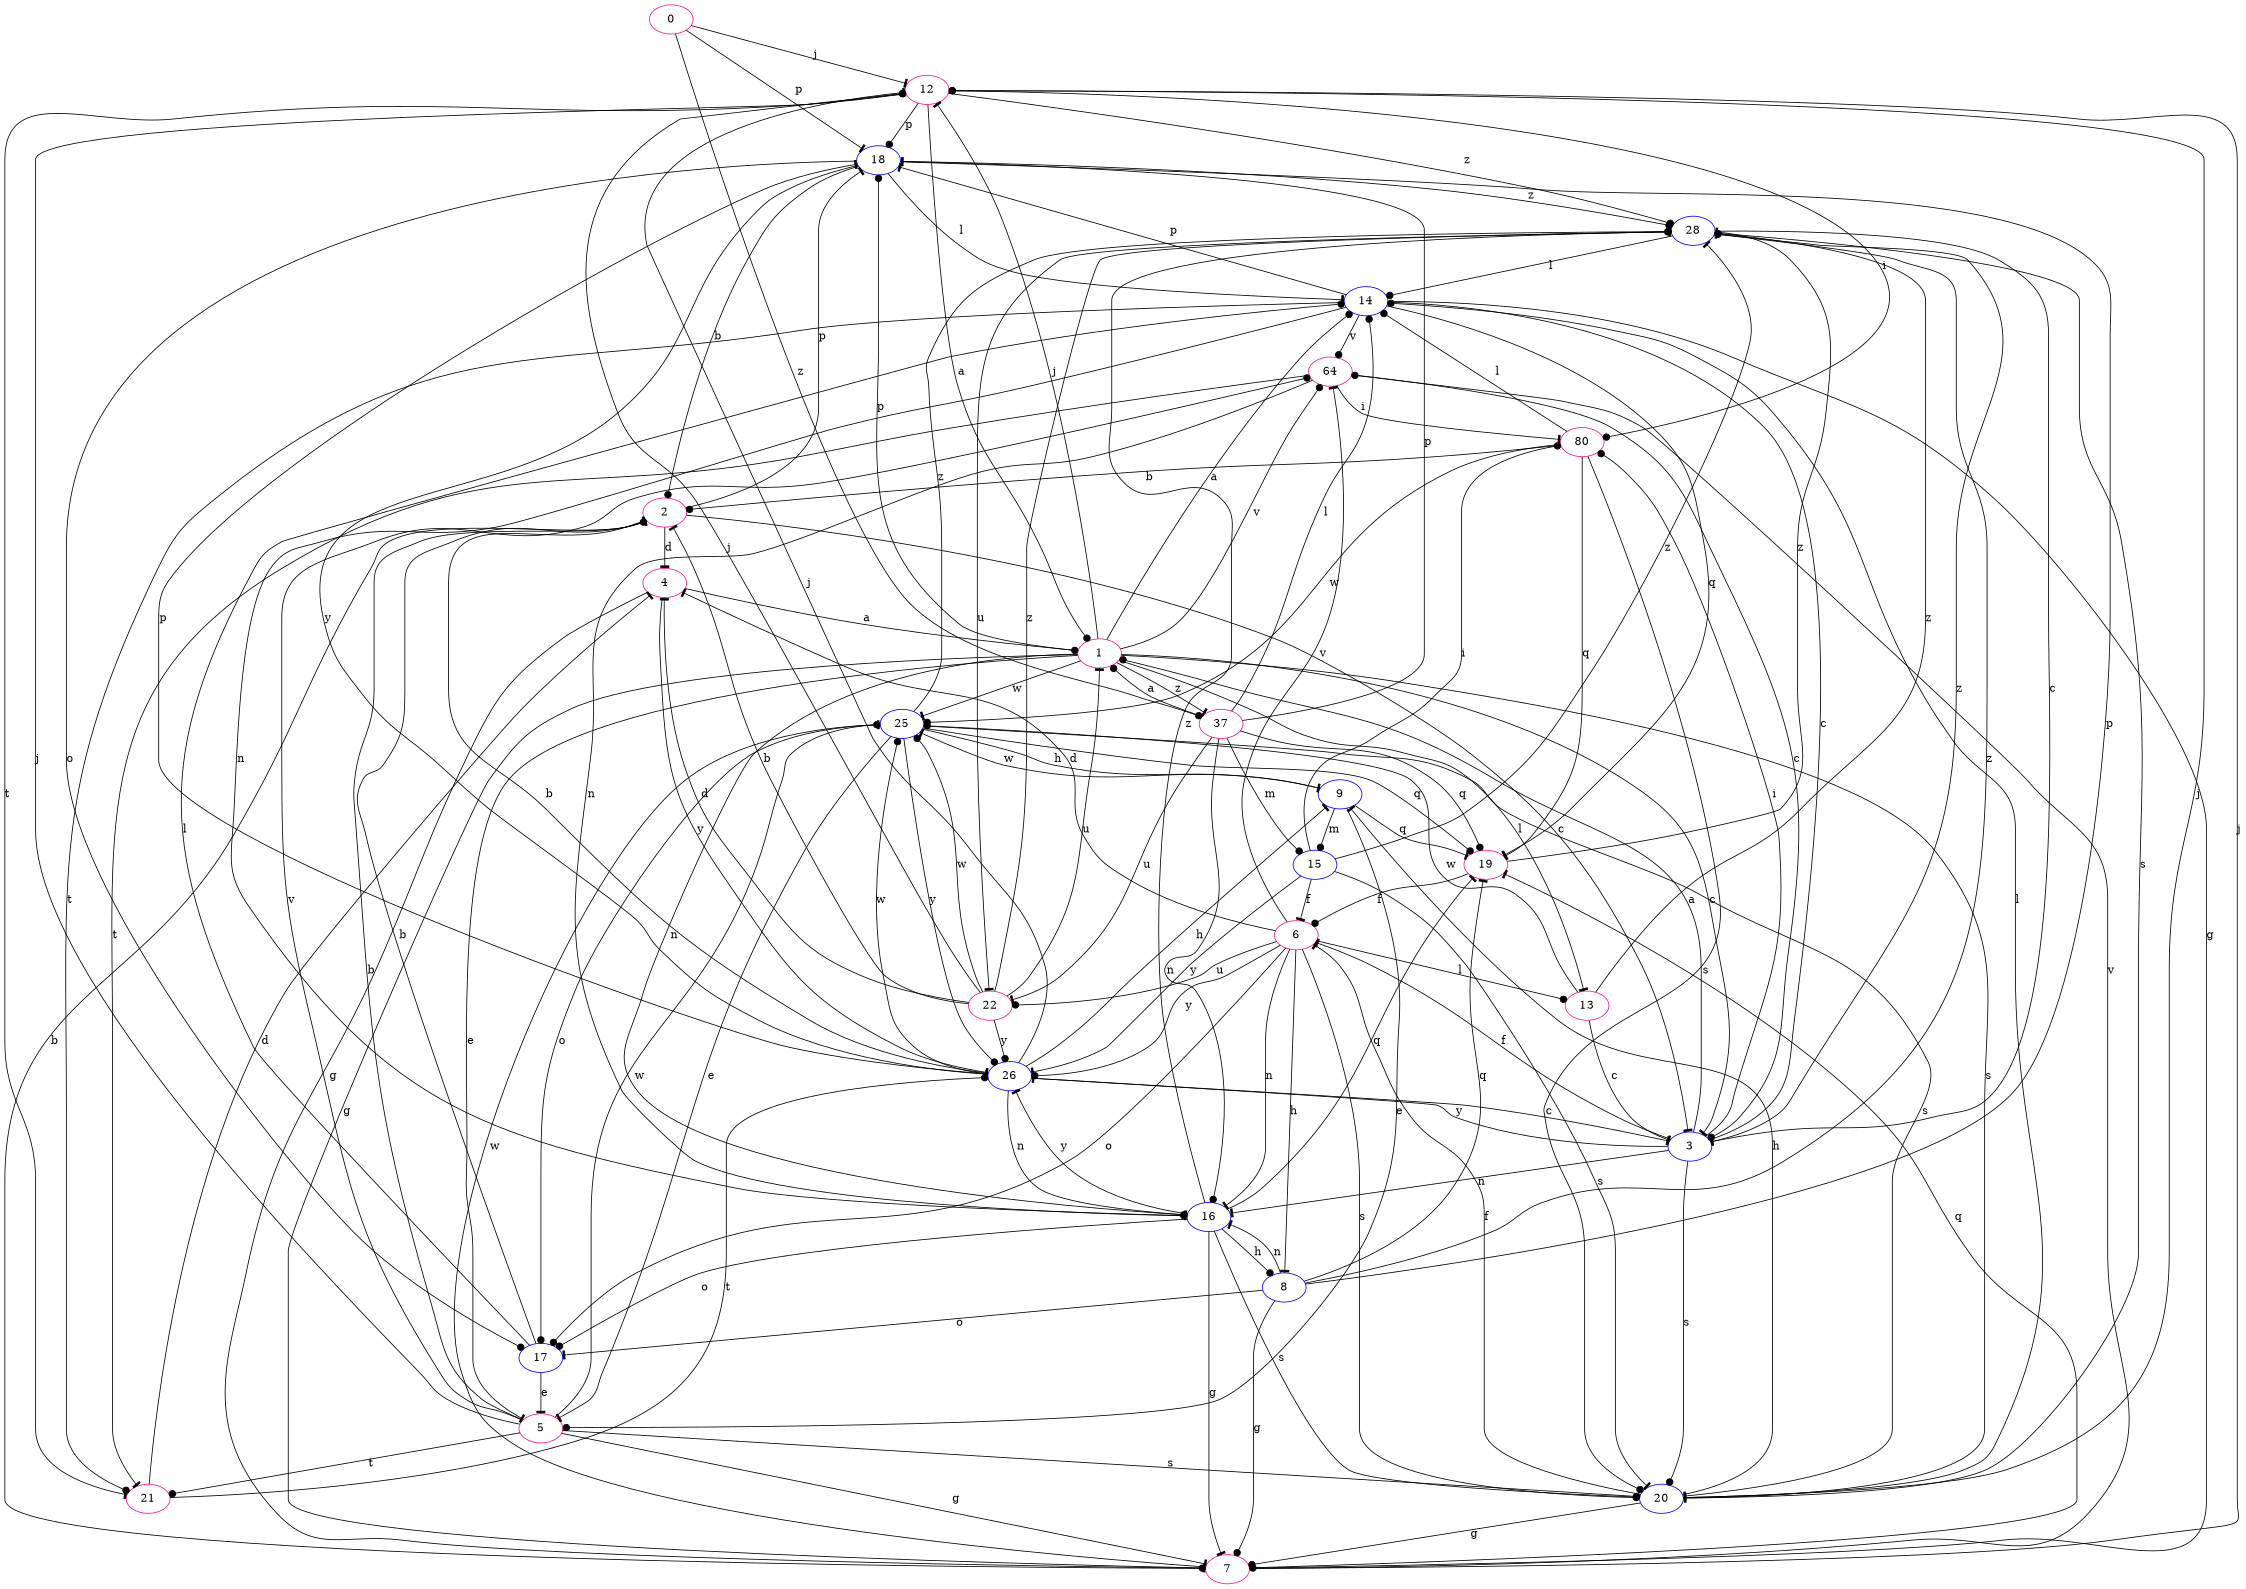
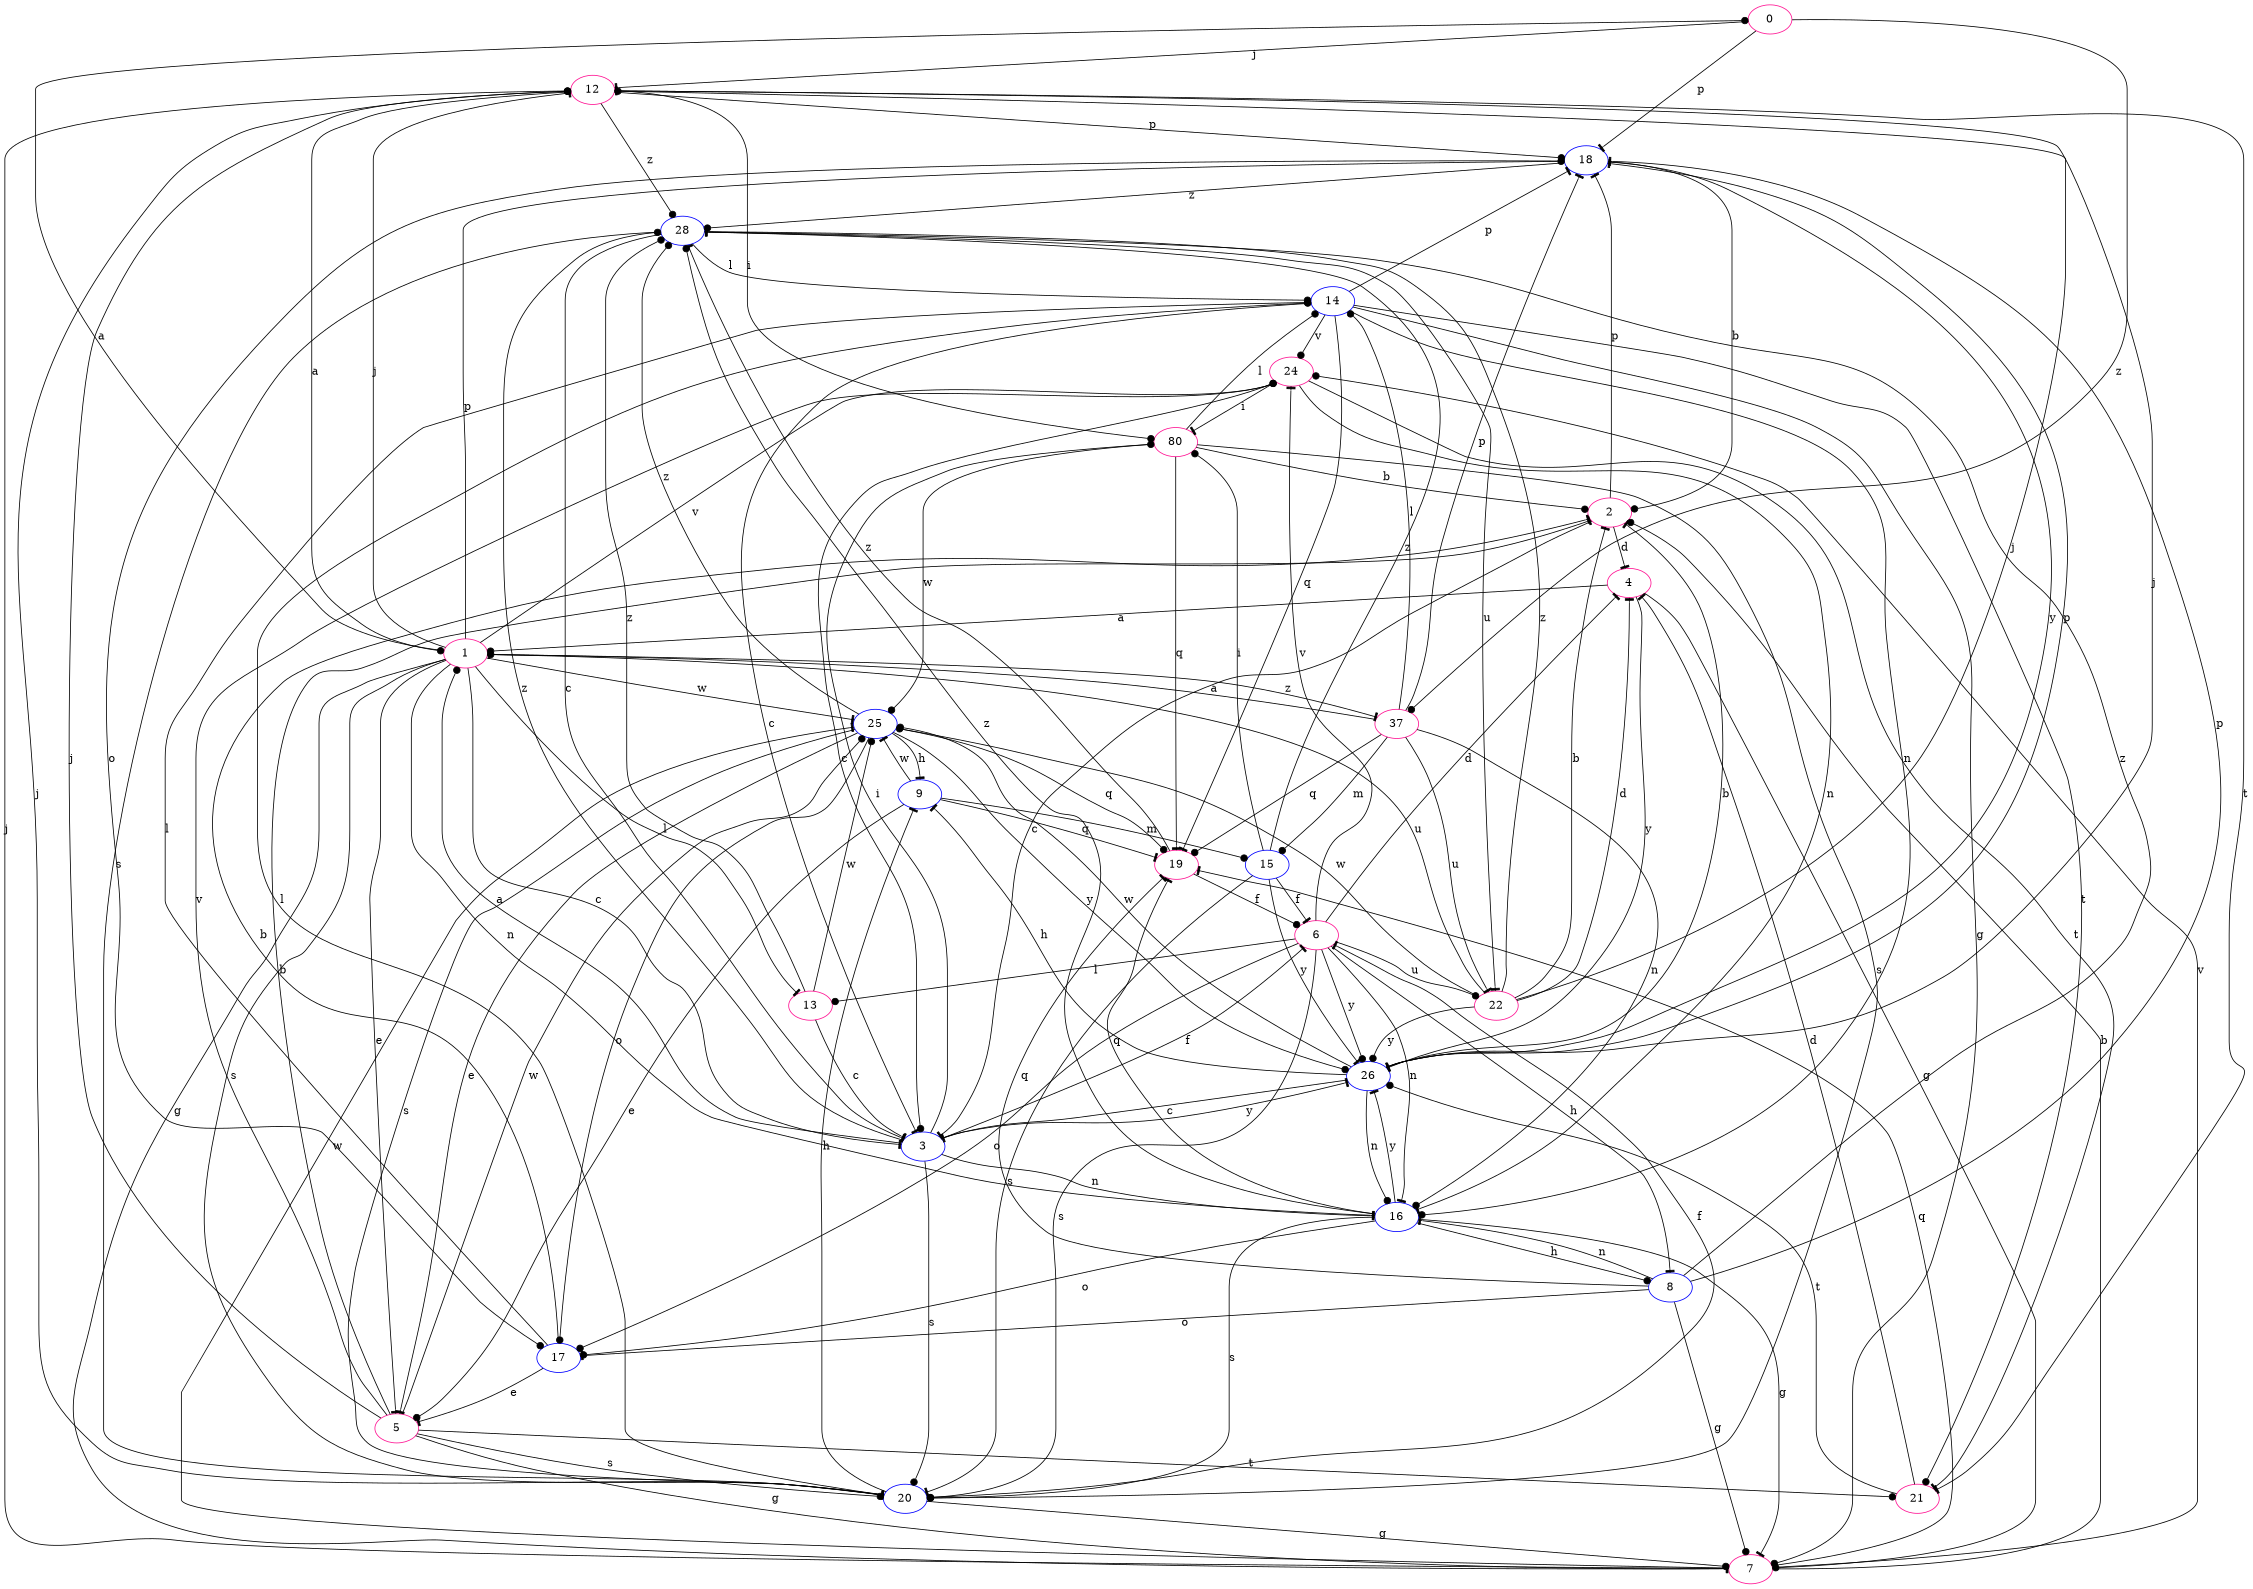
(1083, 283) -> none
(1330, 372) -> (1292, 372)
(1208, 477) -> (514, 49)
